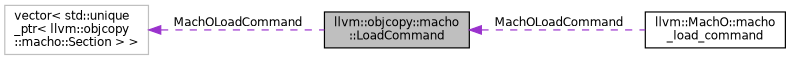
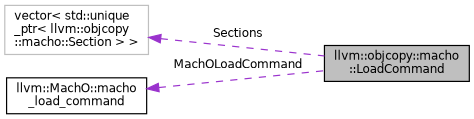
(236, 23) -> (236, 34)
(563, 30) -> (241, 79)
